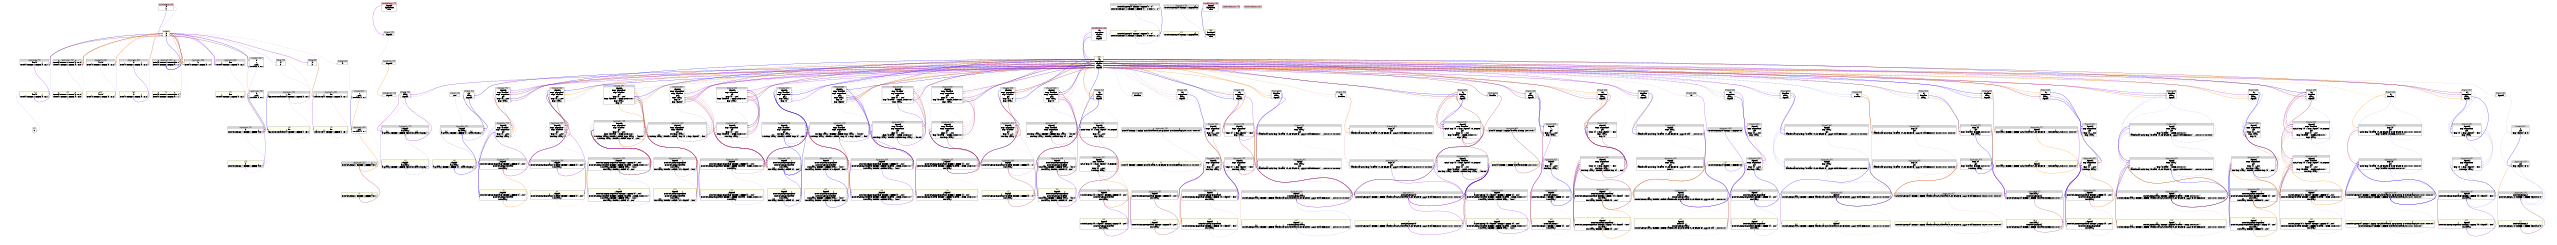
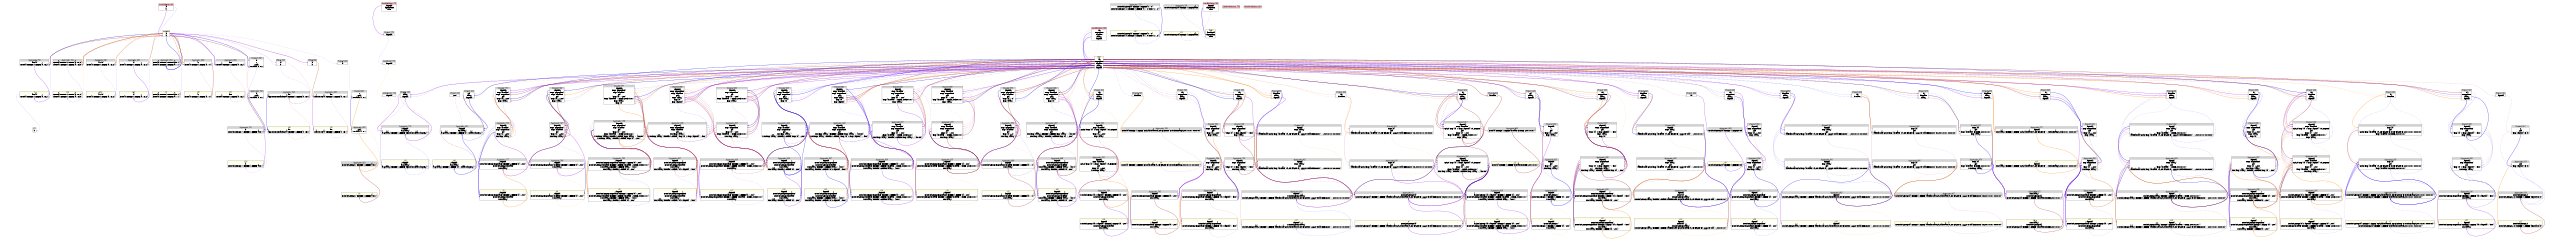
(383, 81) -> (383, 81)
(1008, 90) -> (1008, 90)
none -> (198, 95)
none -> (1132, 113)
